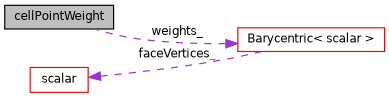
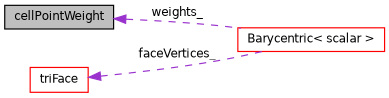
(158, 41) -> (183, 23)
(59, 80) -> (59, 80)
